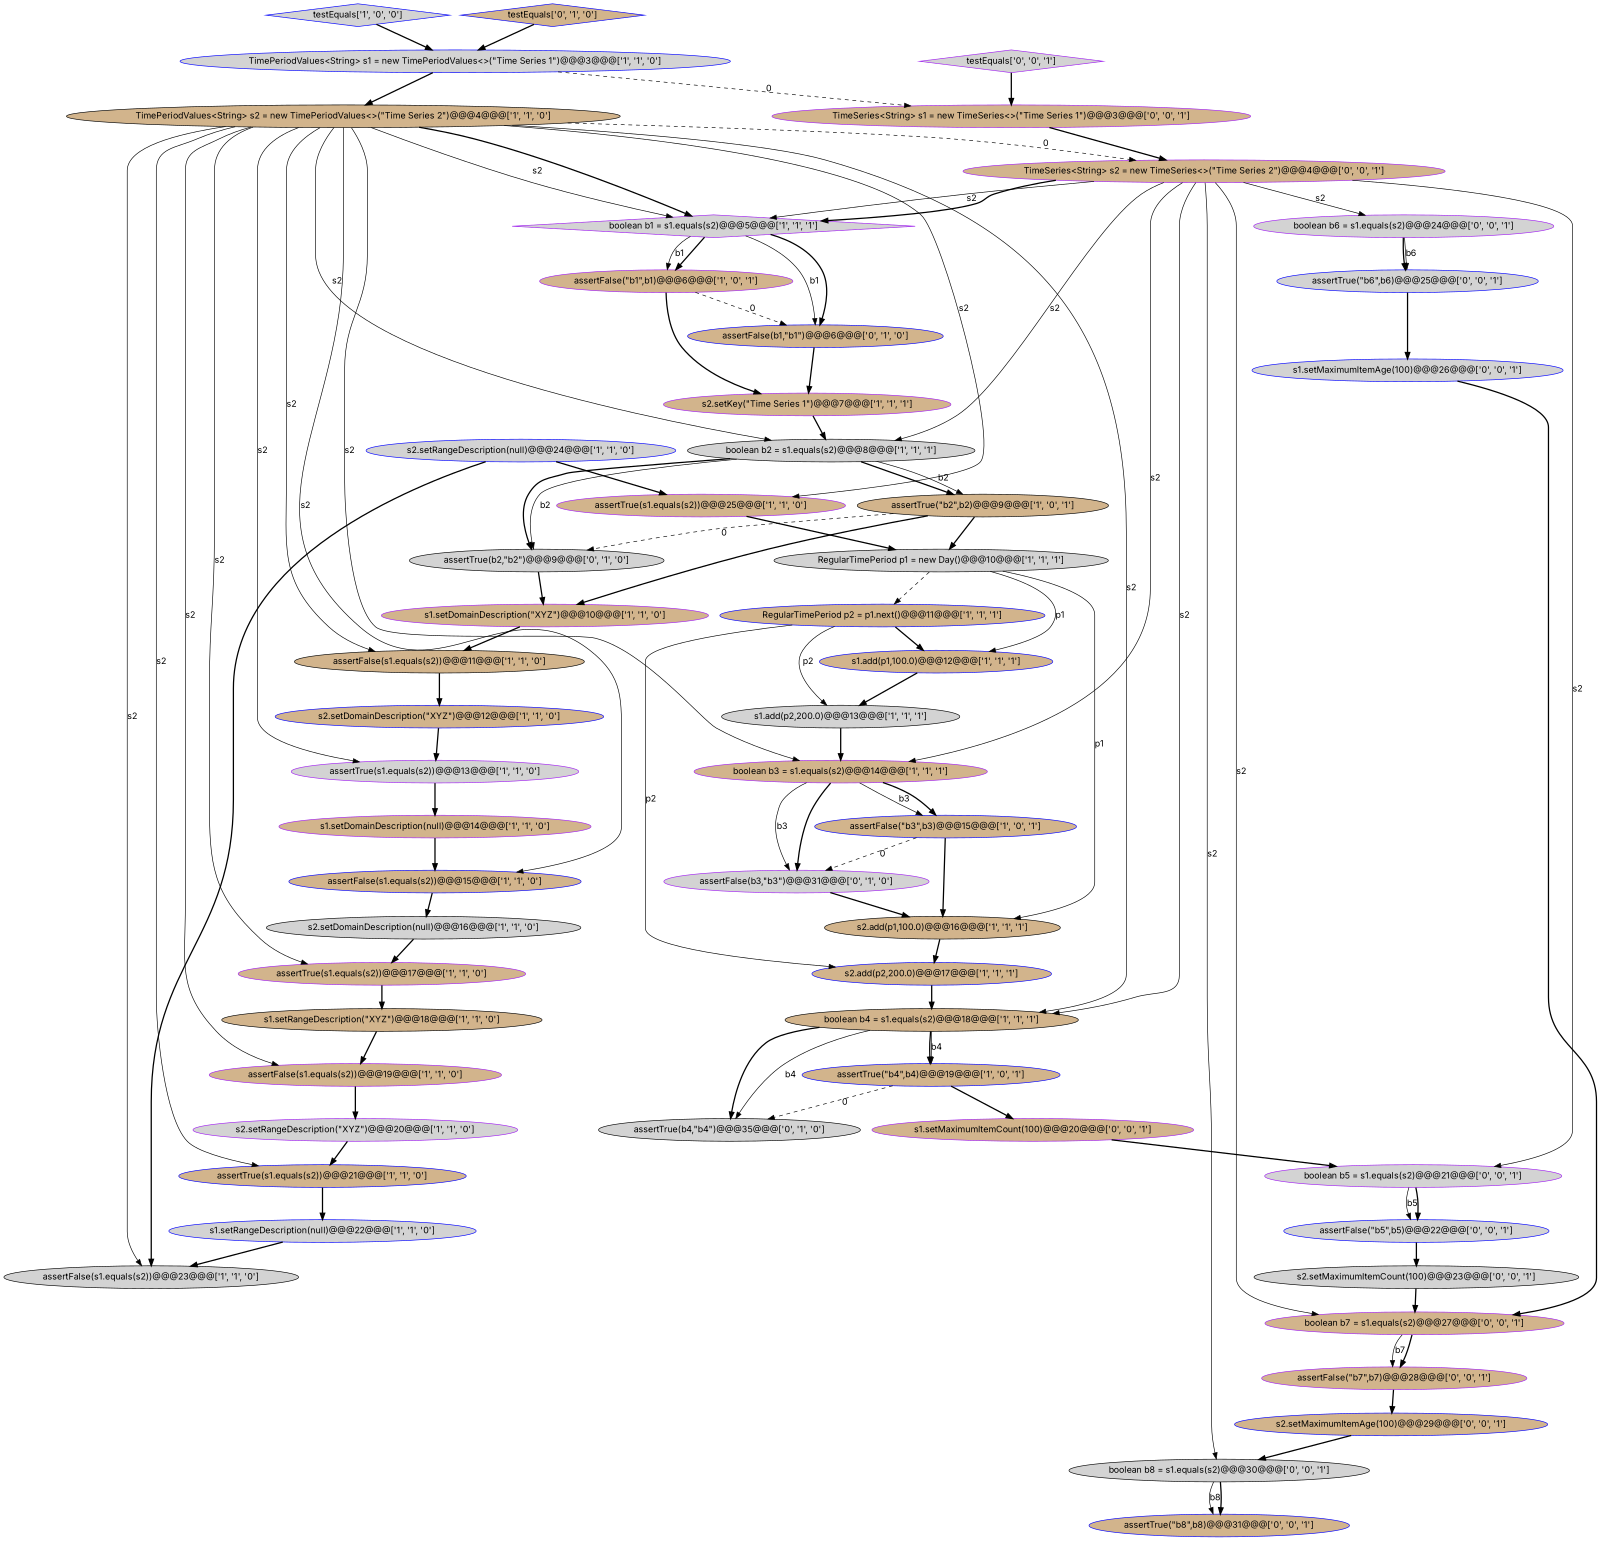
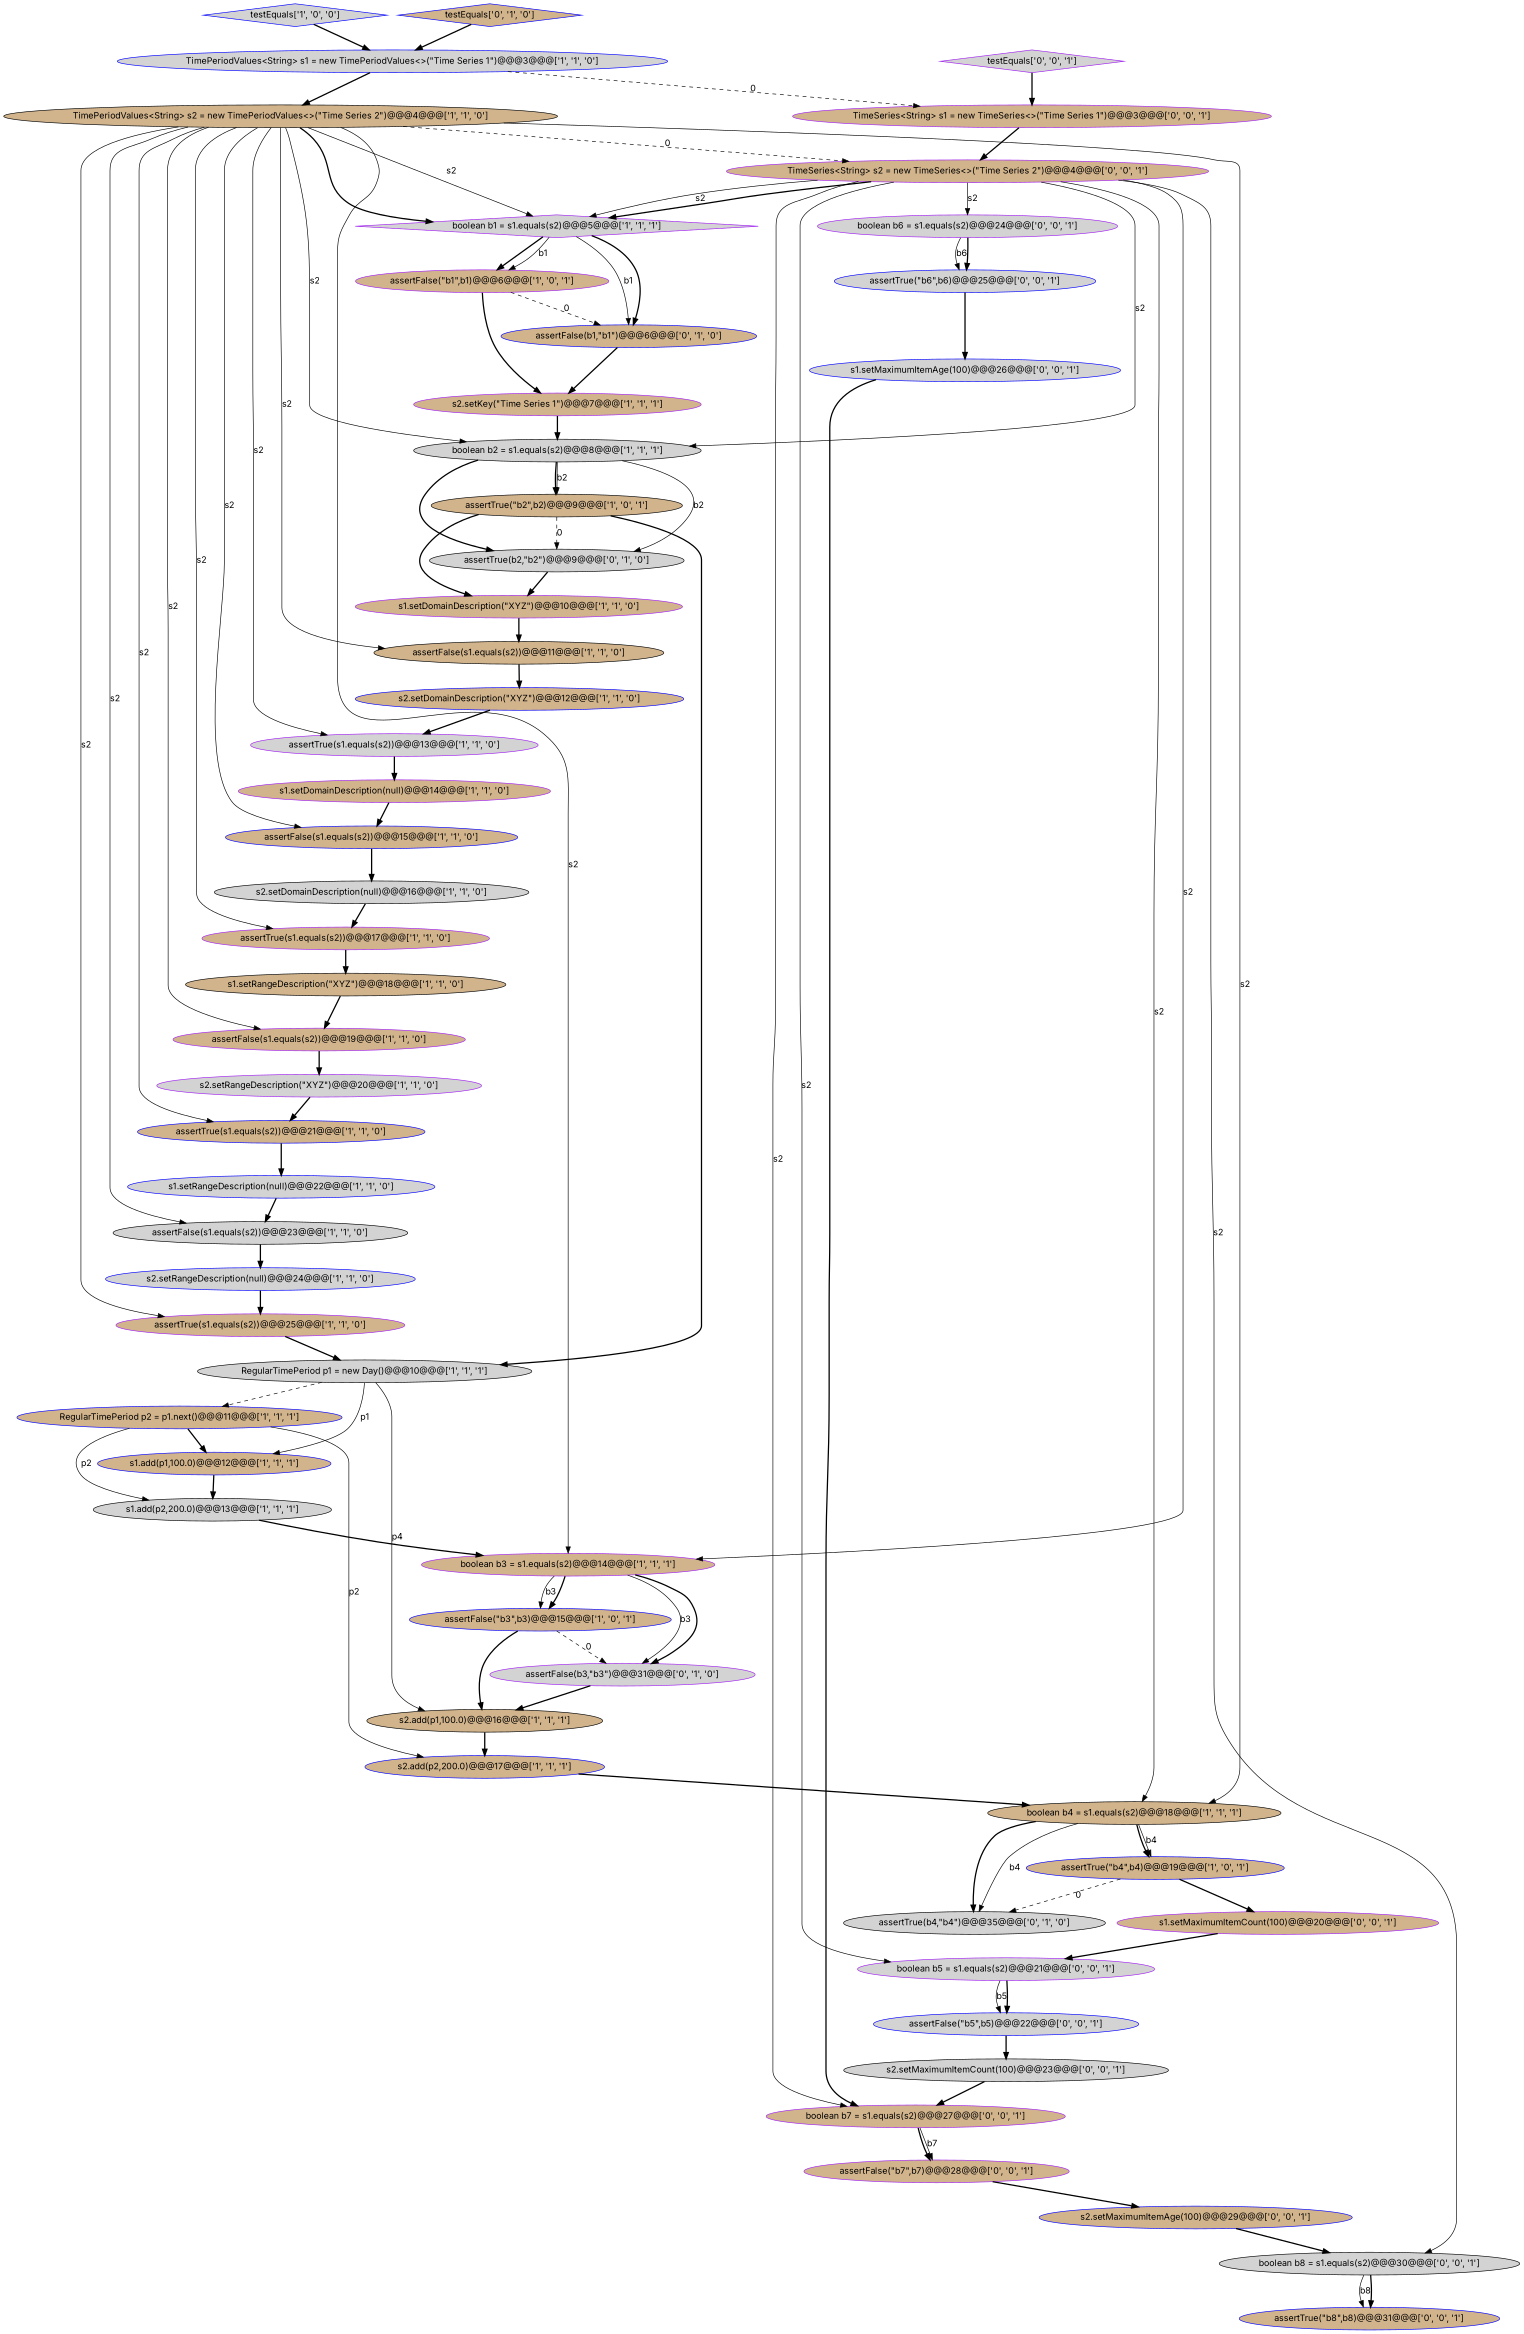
(1099, 744) -> (398, 1537)
(233, 801) -> (260, 1253)
